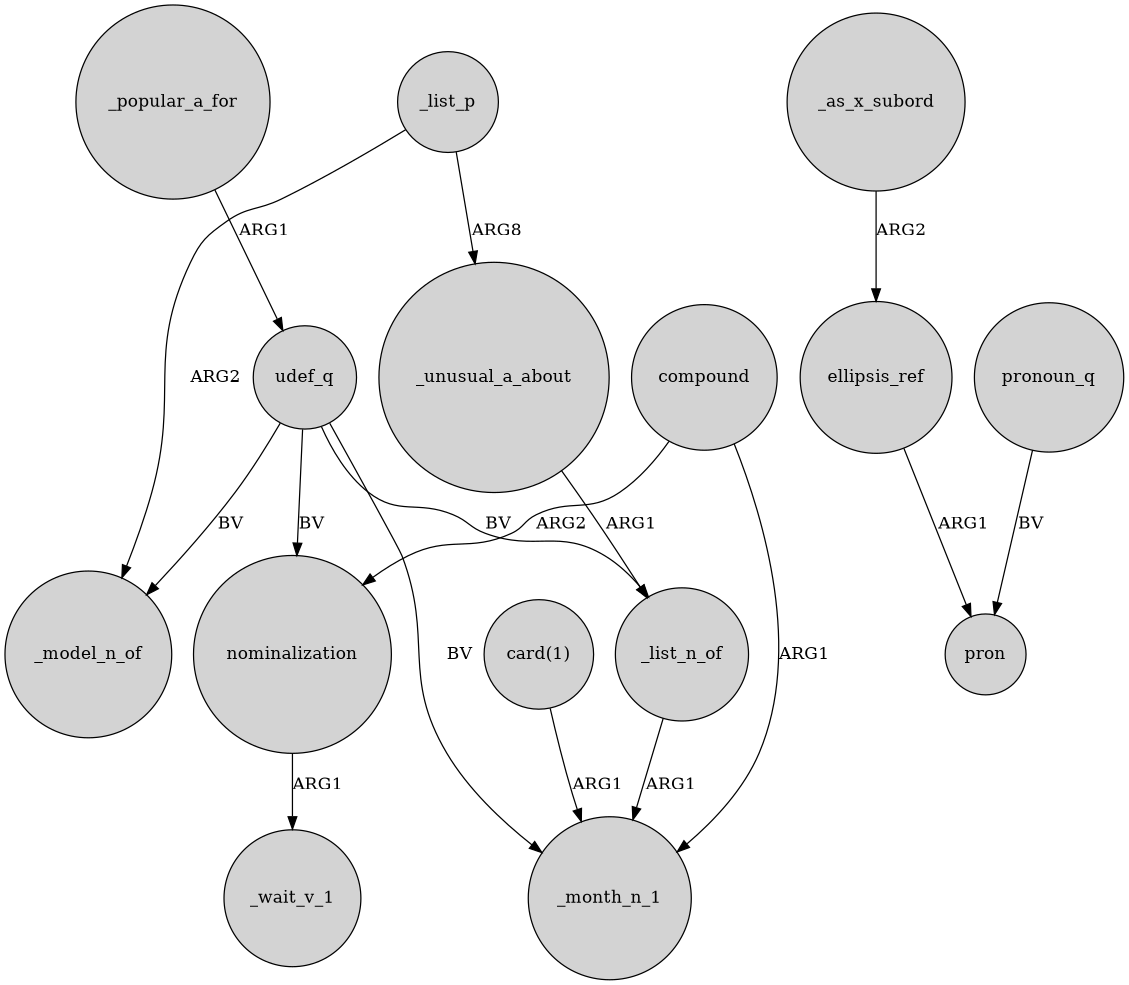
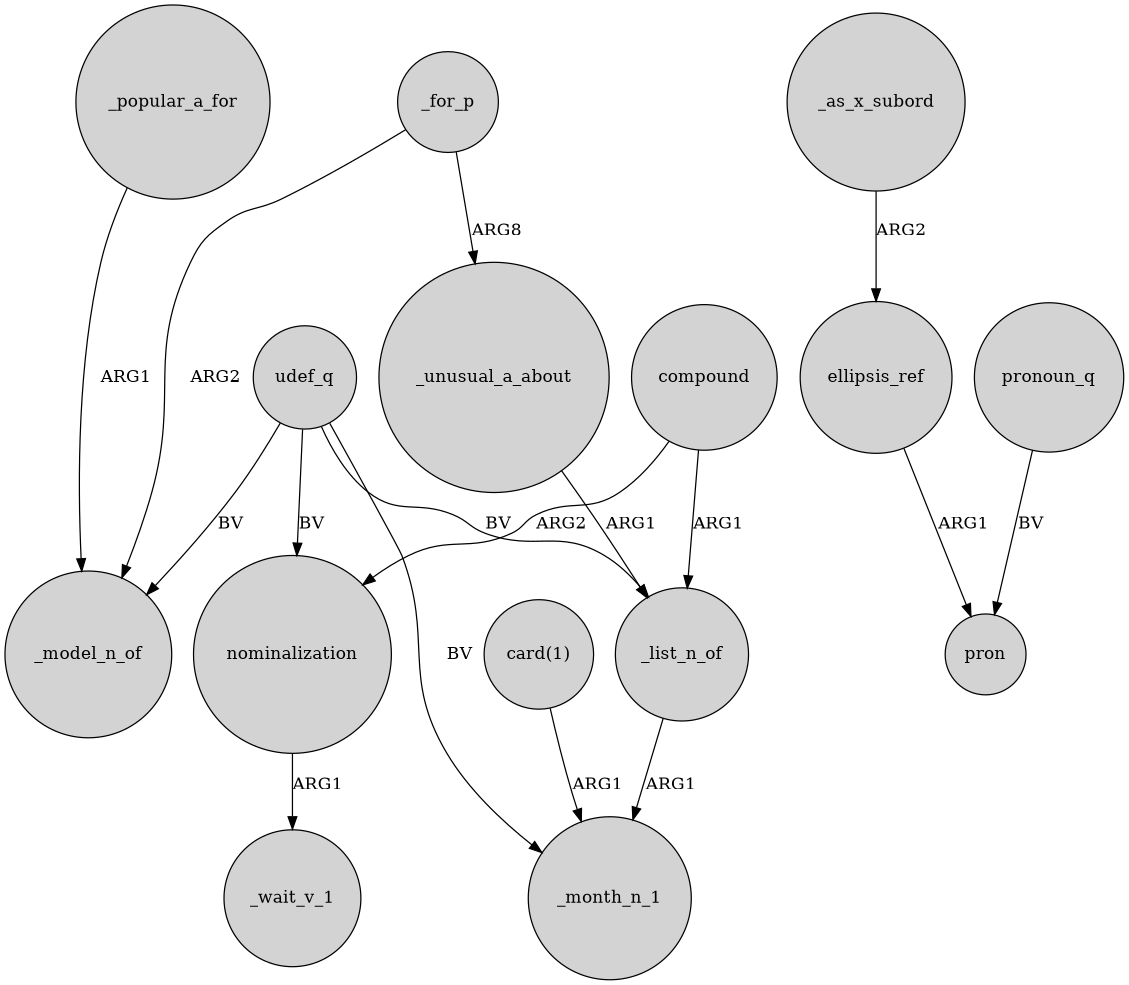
(448, 102) -> (448, 102)
(246, 254) -> (84, 370)
(778, 655) -> (693, 513)
